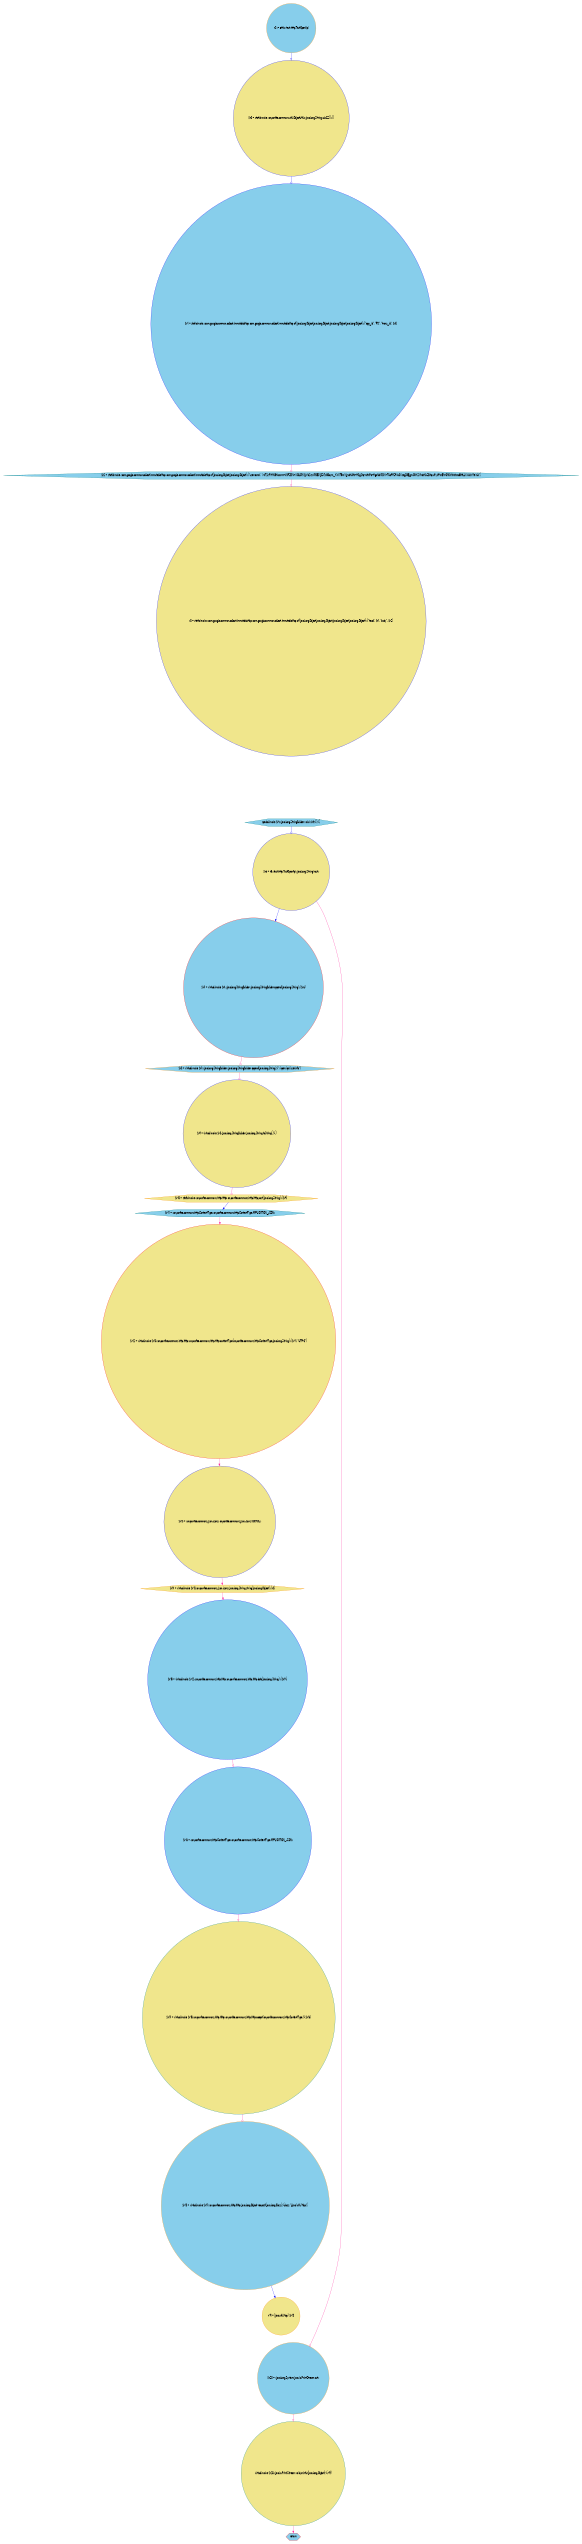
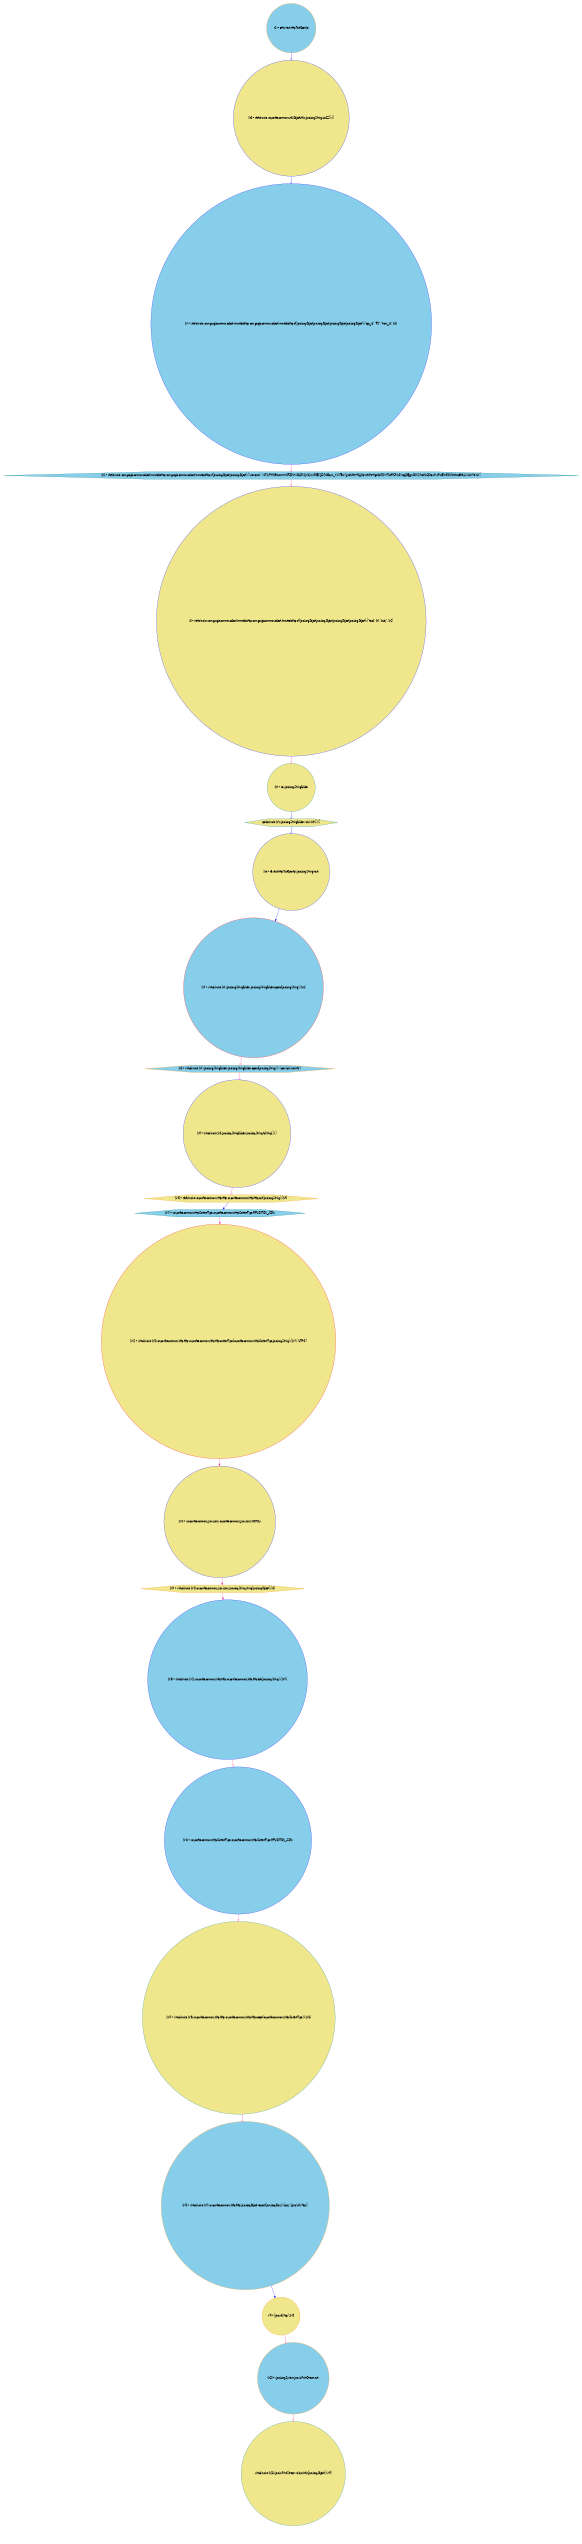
none -> (291, 787)
(291, 823) -> (291, 823)
(341, 1623) -> (285, 2338)
(293, 2537) -> none
